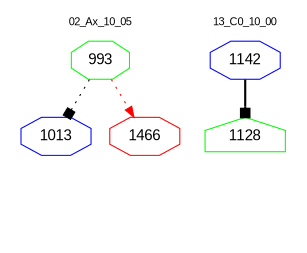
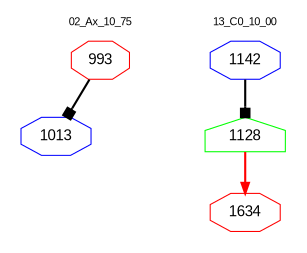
(100, 23) -> (100, 23)
(100, 60) -> (100, 60)
(81, 94) -> (81, 94)
(145, 136) -> none
none -> (245, 212)
